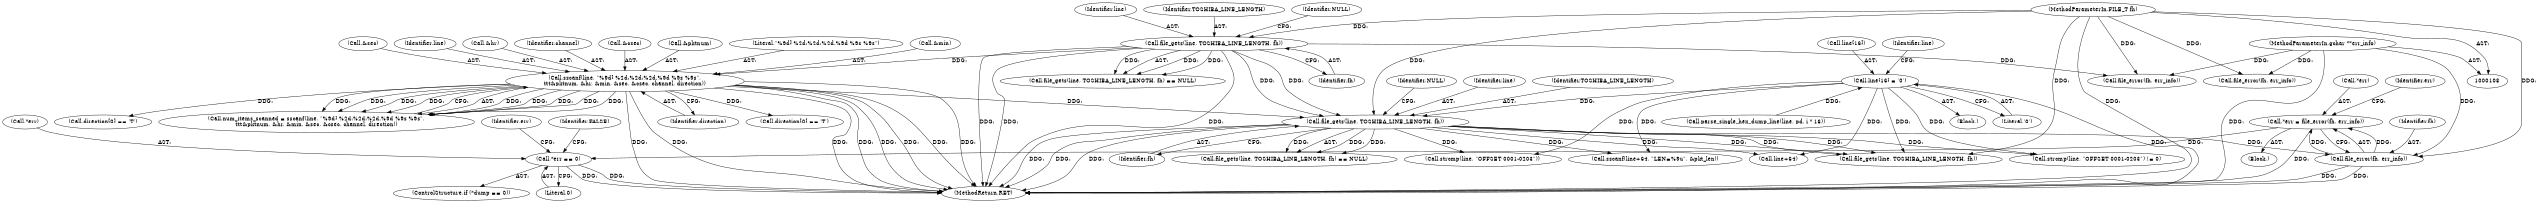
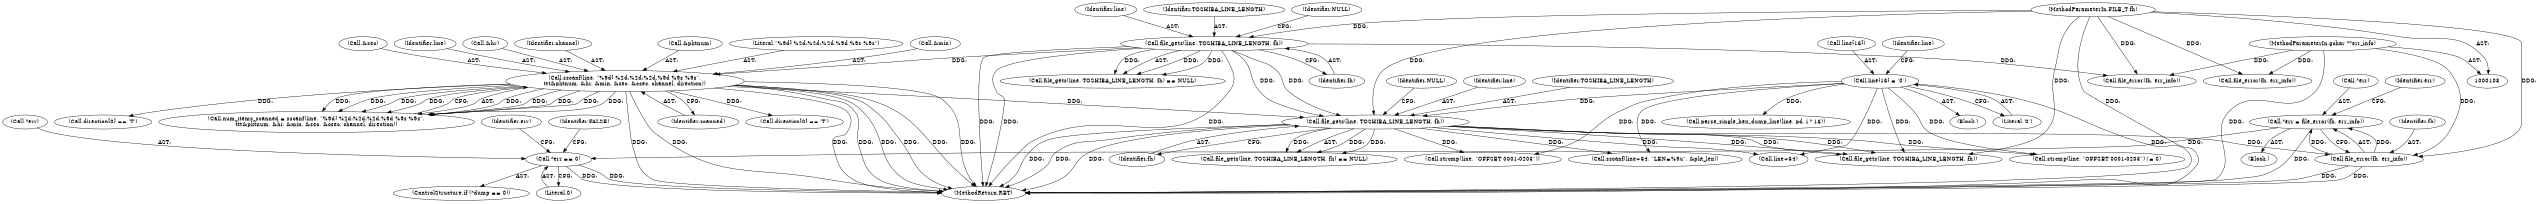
(625, 44) -> none
(1817, 102) -> (1803, 93)
(698, 122) -> (698, 122)
